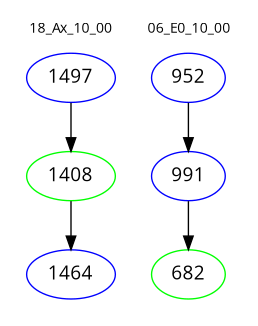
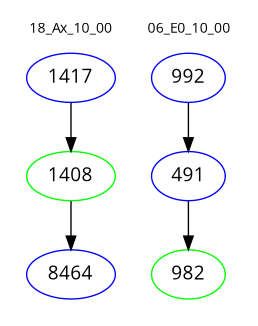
(71, 78) -> (71, 78)
(188, 78) -> (188, 78)
(188, 176) -> (188, 176)
(71, 274) -> (71, 274)
(188, 274) -> (188, 274)
